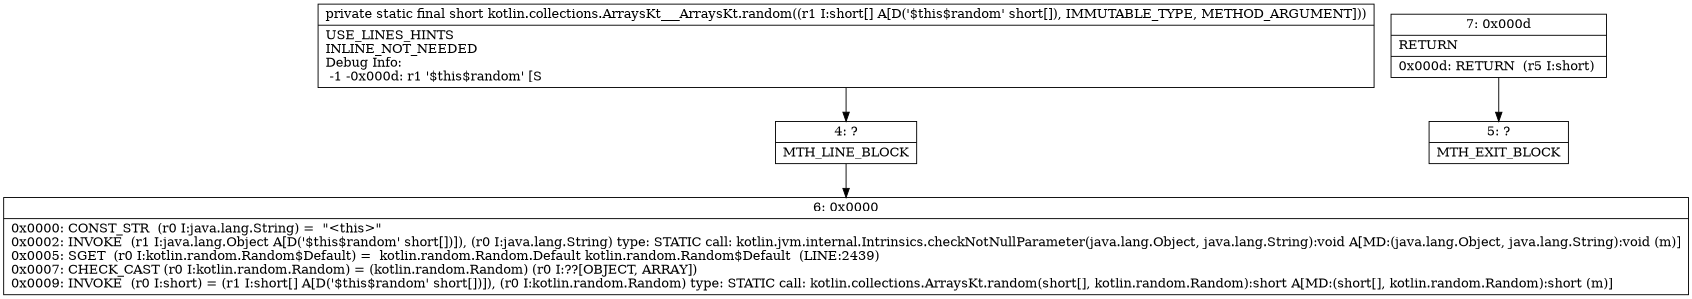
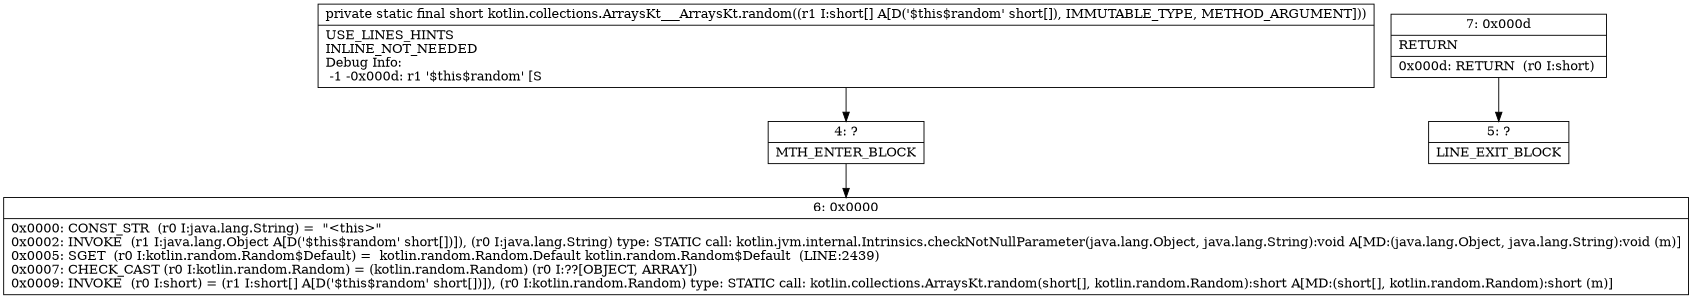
(1499, 66) -> (1499, 66)
(846, 153) -> (846, 153)
(1499, 153) -> (1499, 153)
